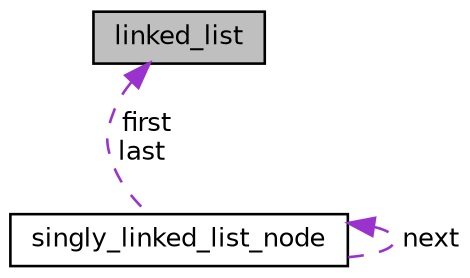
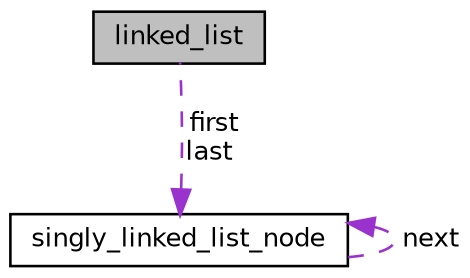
(109, 152) -> (182, 126)
